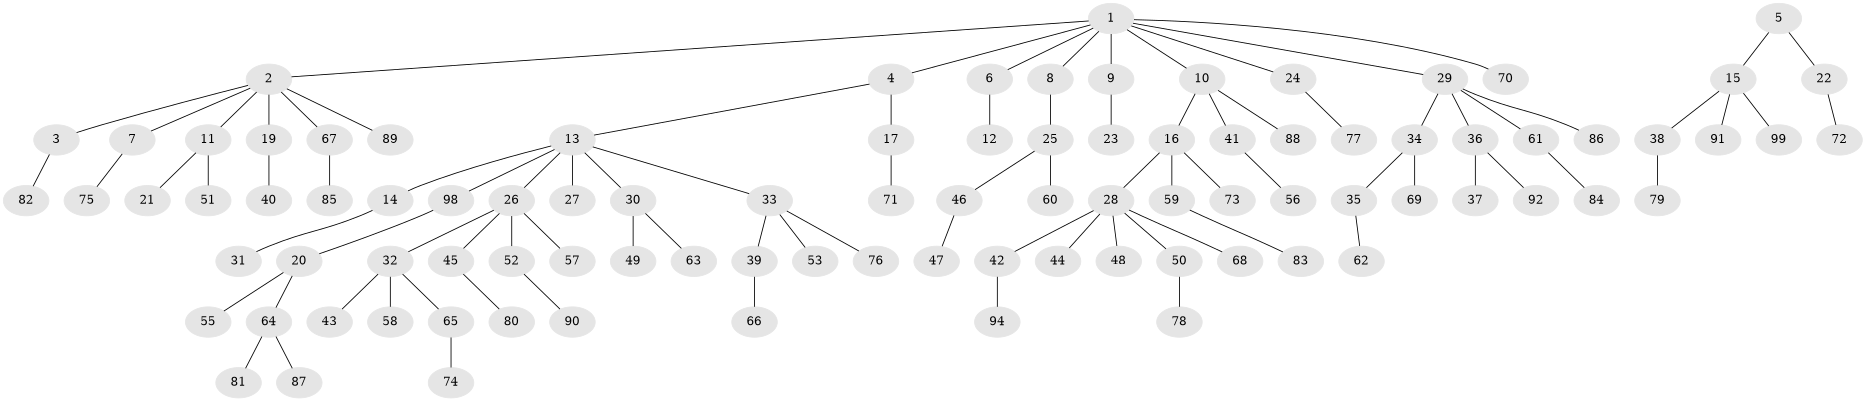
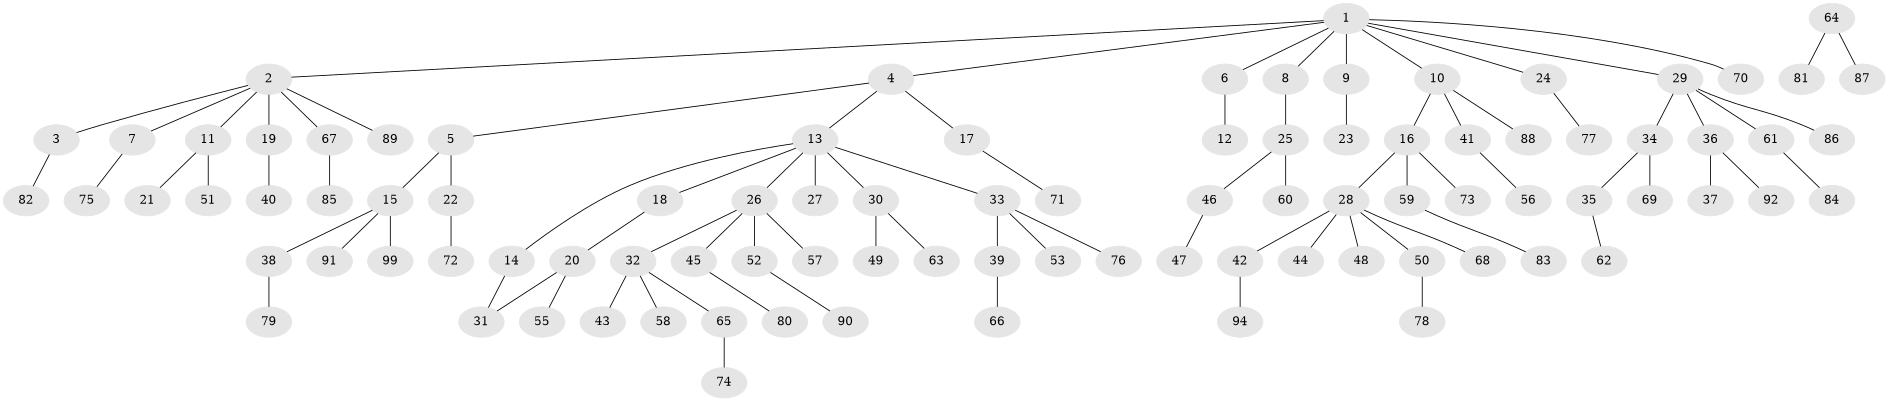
none -> (671, 110)
(451, 201) -> (660, 201)
(284, 292) -> (527, 292)
